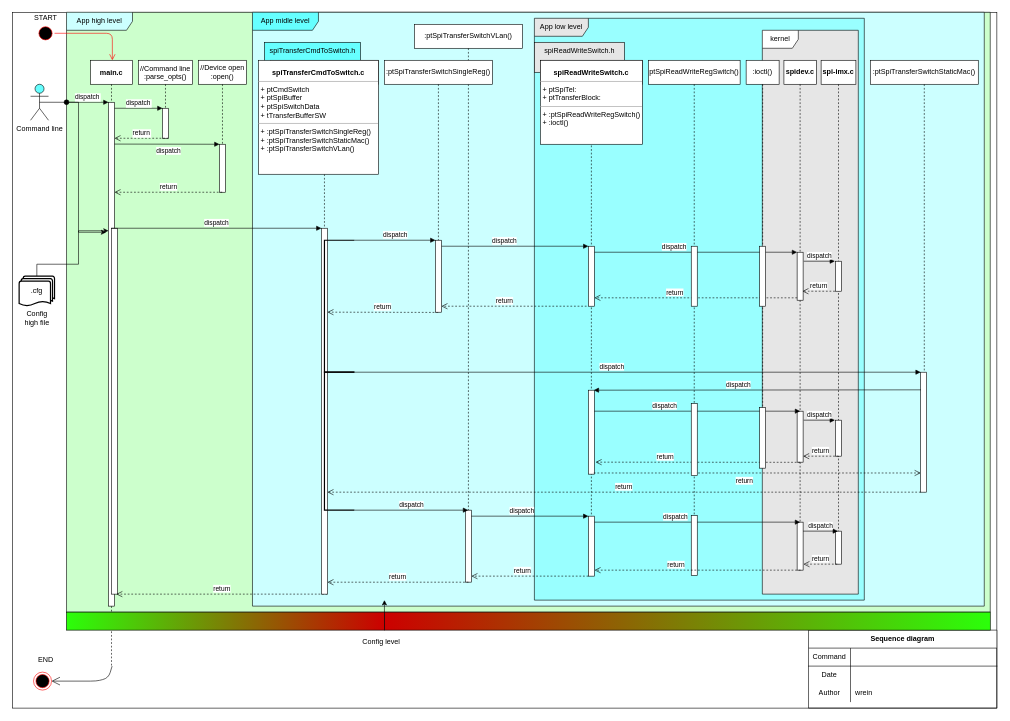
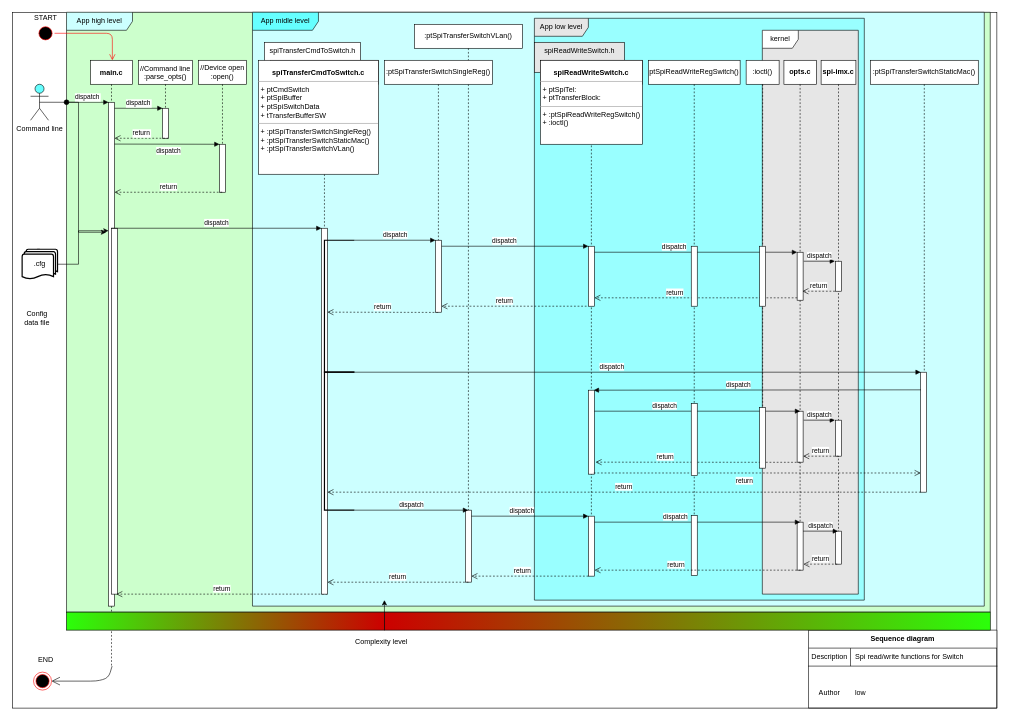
(312, 57) -> (312, 57)
(800, 72) -> (800, 72)
(37, 291) -> (40, 264)
(37, 318) -> (37, 318)
(381, 642) -> (381, 642)
(830, 657) -> (830, 657)
none -> (924, 657)
(830, 675) -> none
(864, 693) -> (860, 693)
